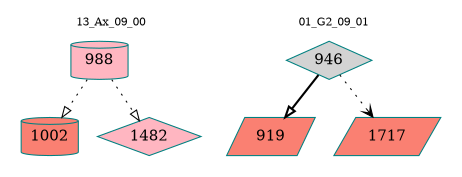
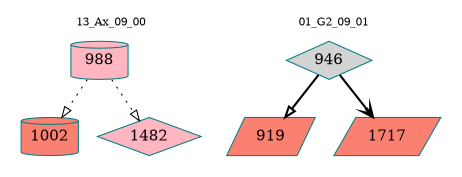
(353, 92) -> (353, 92)
